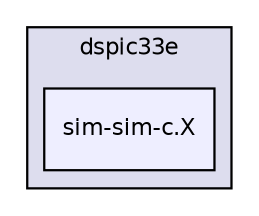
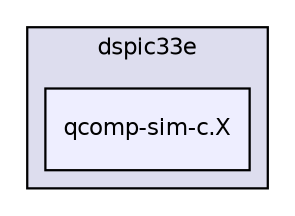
(129, 129) -> (148, 129)
